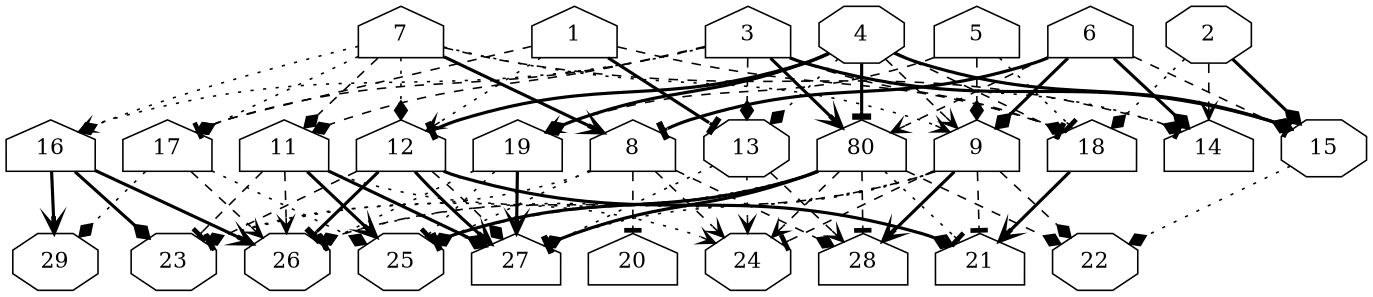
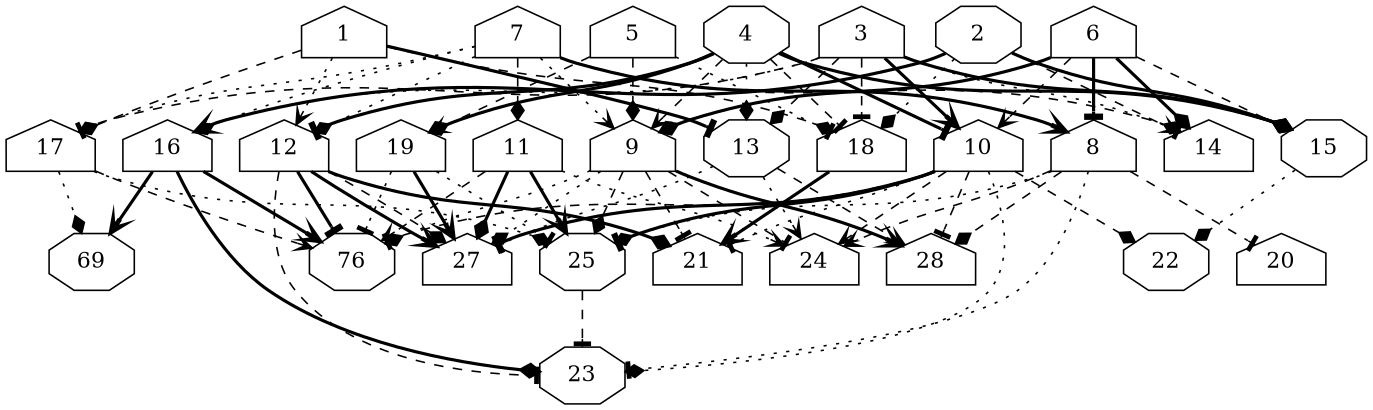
(1197, 86) -> (1204, 89)
none -> (578, 91)
(441, 94) -> none
(862, 148) -> (978, 148)
(1029, 198) -> none
(236, 199) -> (582, 315)
(55, 262) -> (92, 262)
(287, 262) -> (352, 262)
(748, 262) -> (814, 262)
